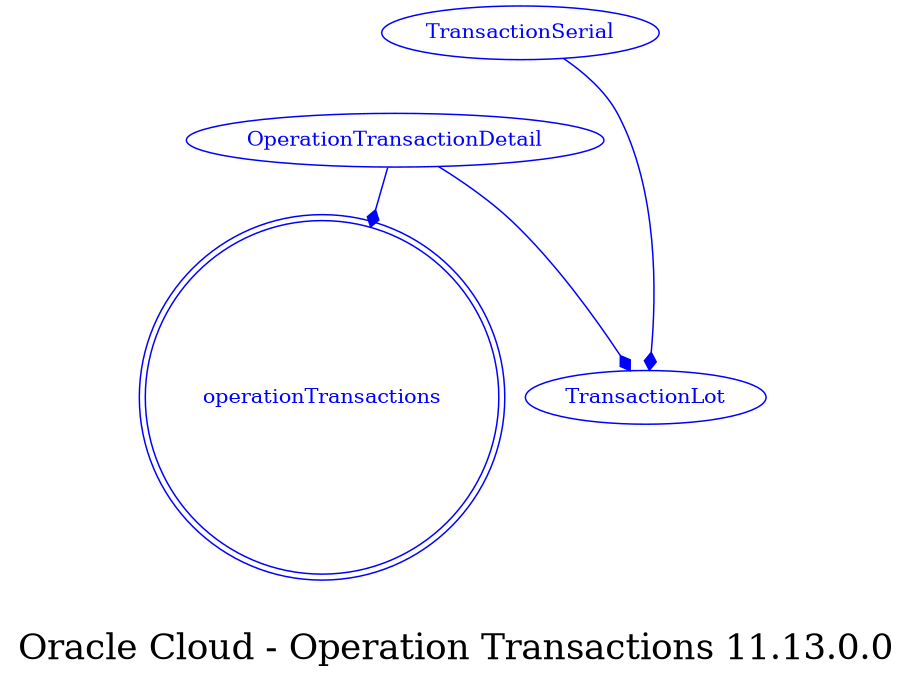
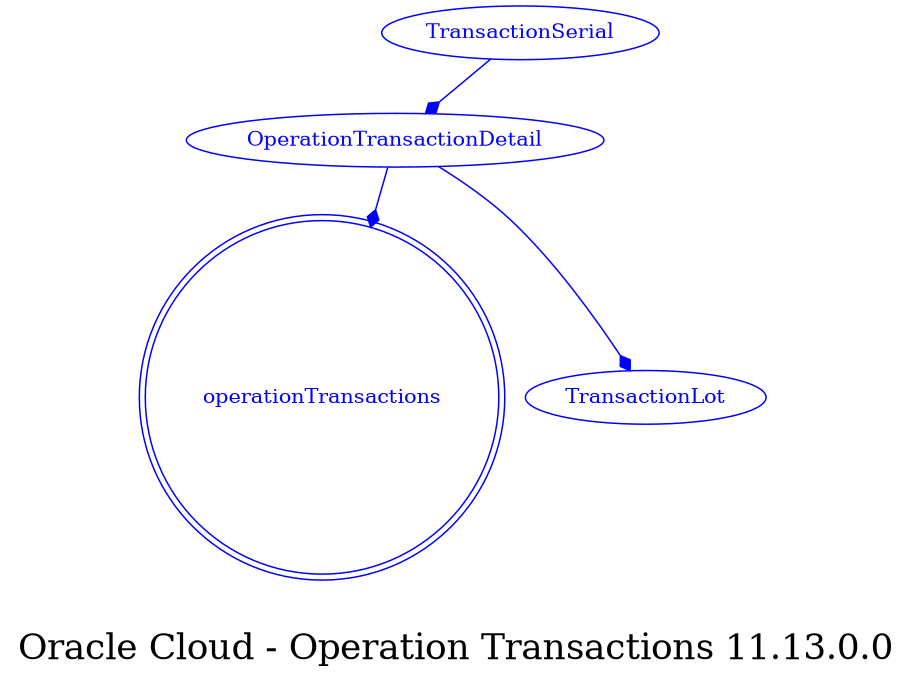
(644, 192) -> (465, 80)
